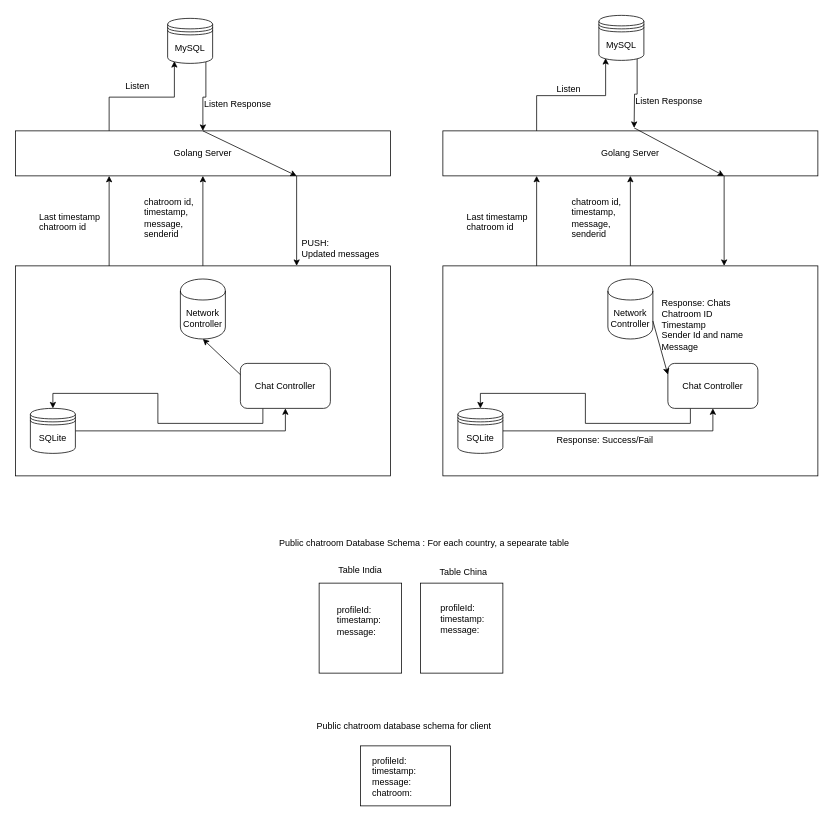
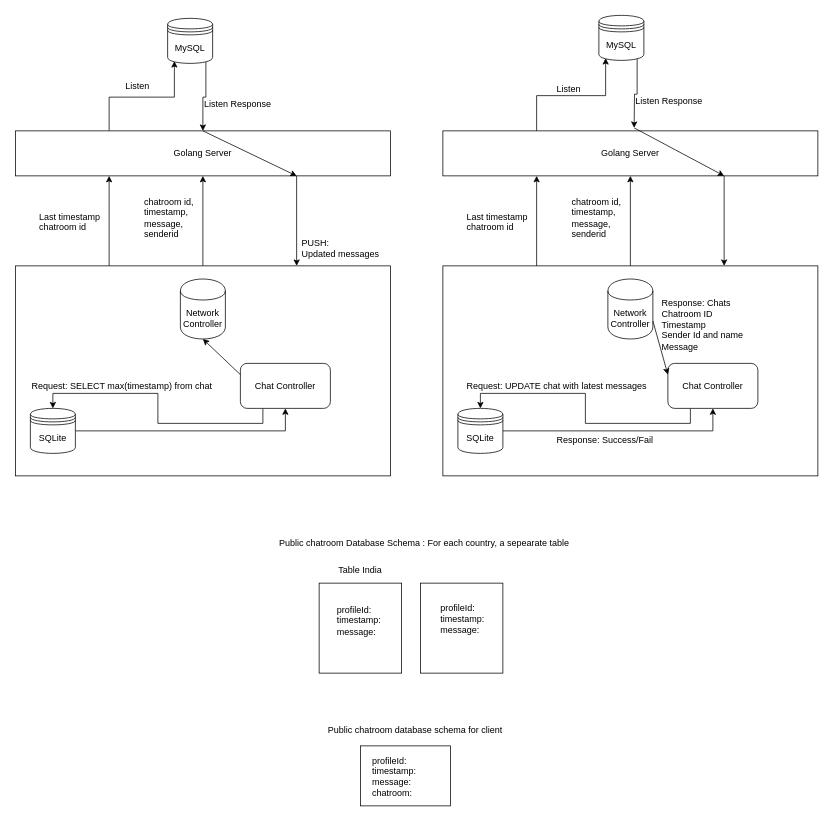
none -> (128, 386)
none -> (563, 386)
(468, 572) -> none
(409, 730) -> (420, 734)
